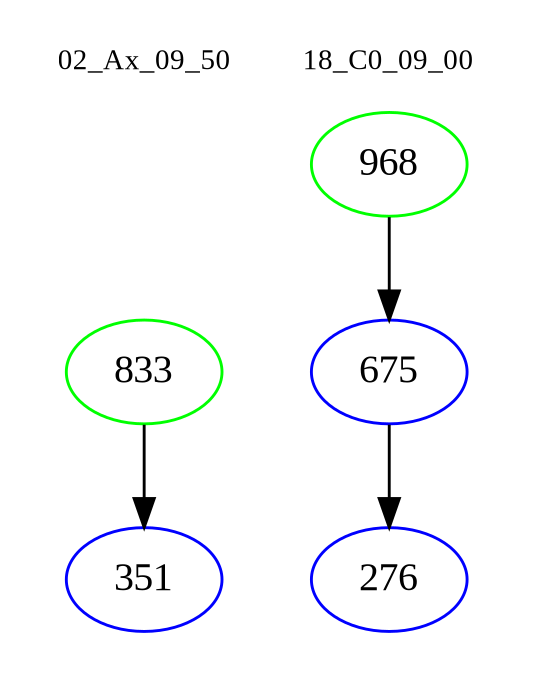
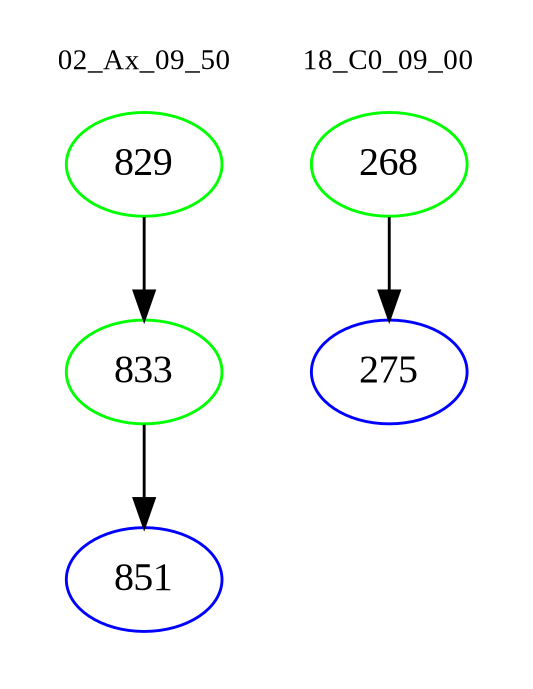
none -> (144, 164)
(389, 164) -> (389, 164)
(389, 372) -> (389, 372)
(144, 580) -> (144, 580)
(389, 580) -> none
